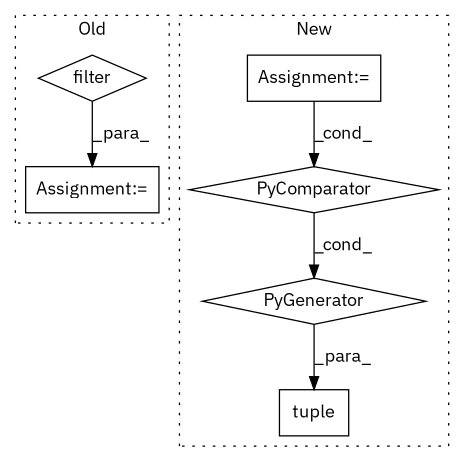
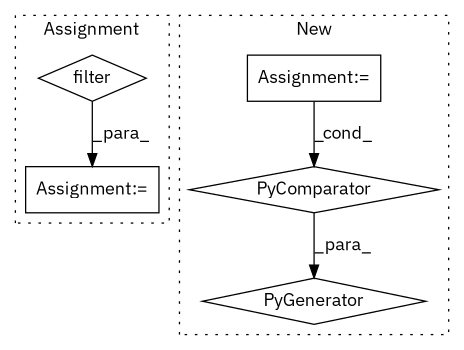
(92, 30) -> (92, 30)
(344, 245) -> (344, 245)
(314, 413) -> none
